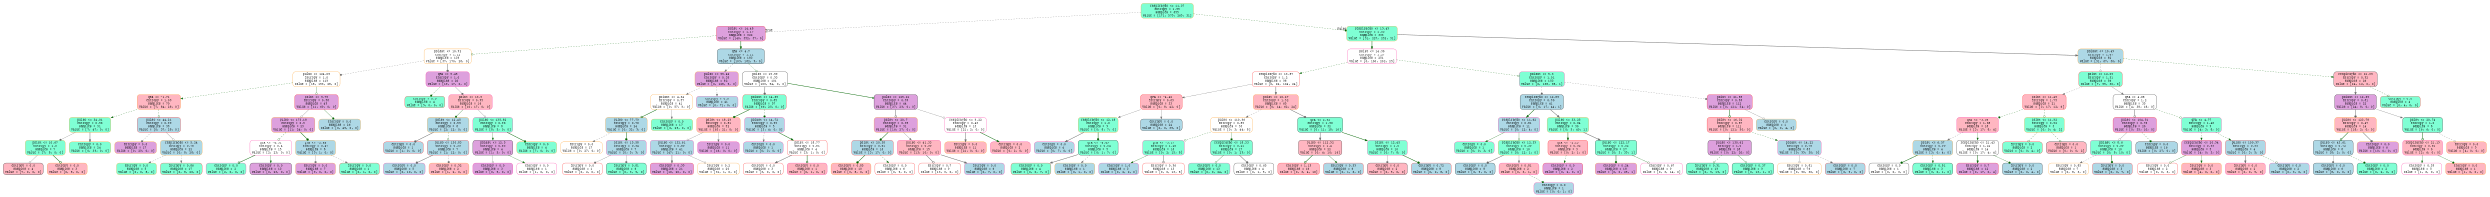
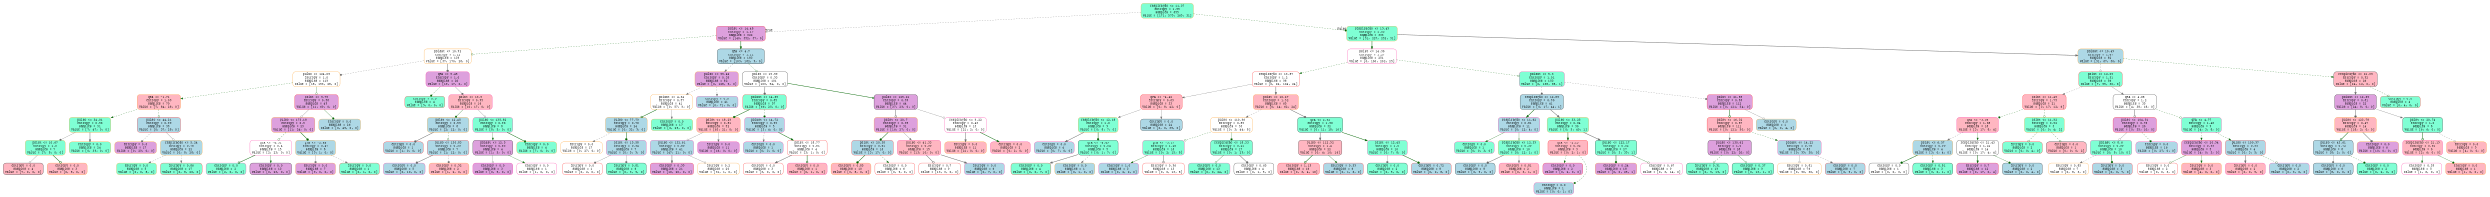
(2157, 148) -> (2157, 148)
(1387, 169) -> (1387, 169)
(1536, 178) -> (1587, 170)
